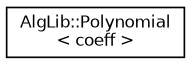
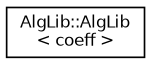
(96, 32) -> (76, 32)
